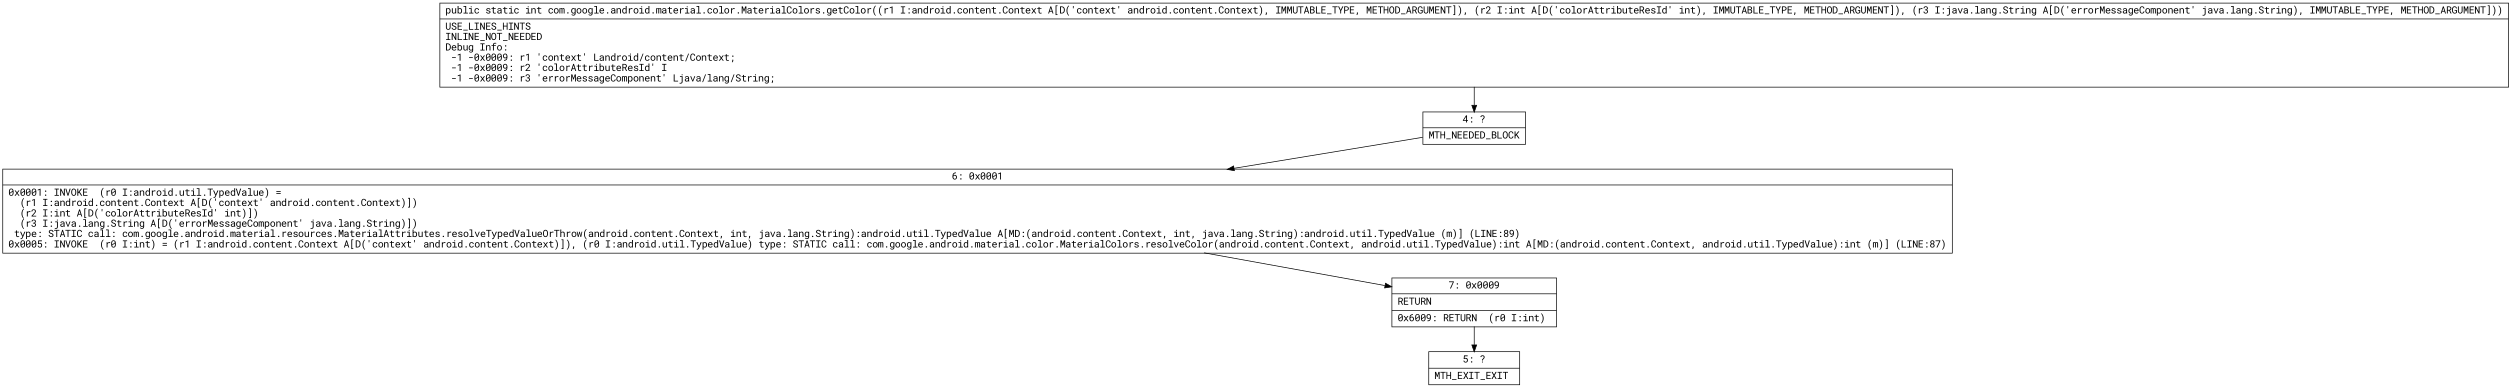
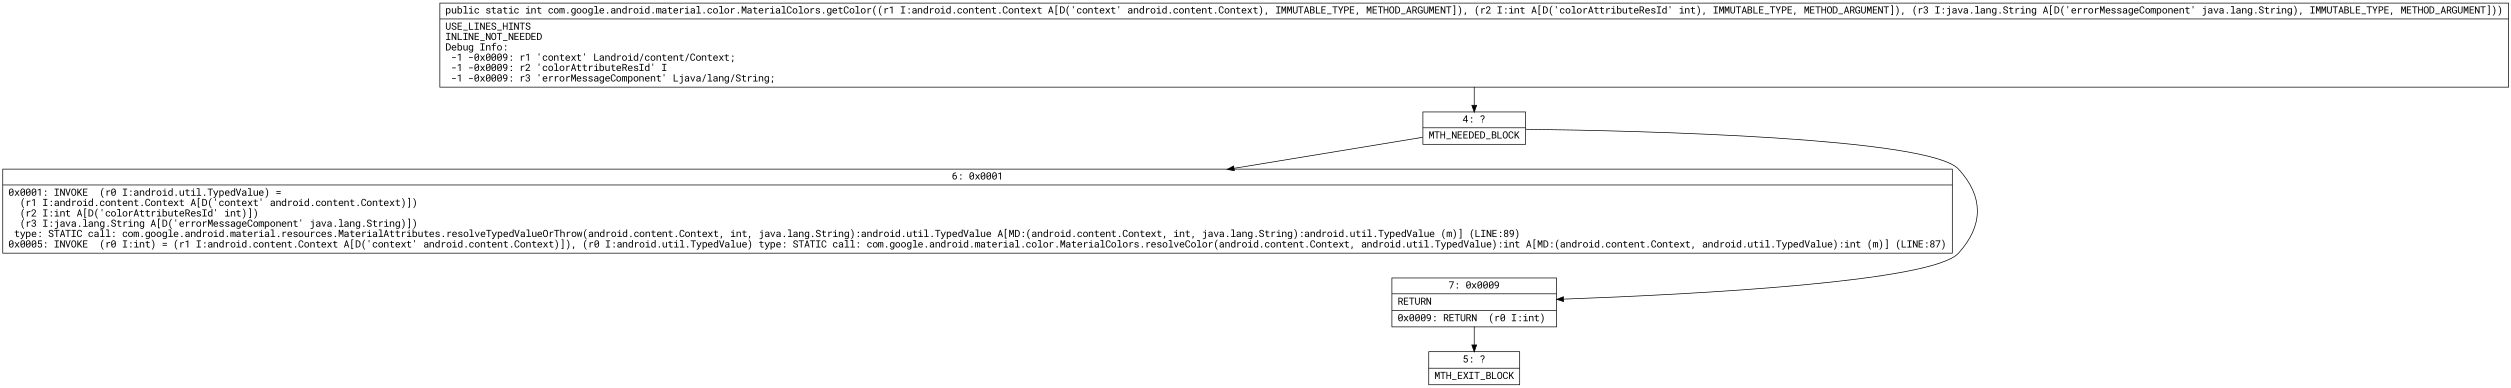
(1294, 269) -> (1974, 193)
(1474, 318) -> (1474, 318)
(1471, 376) -> (1474, 376)
